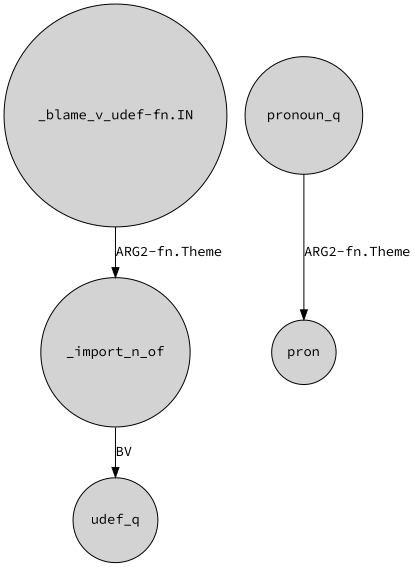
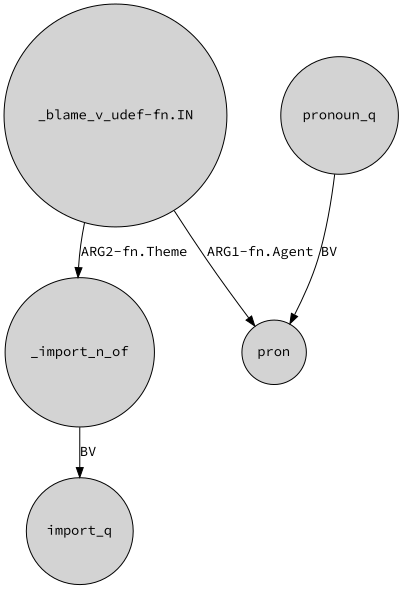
(357, 252) -> (329, 252)
none -> (210, 265)
(115, 520) -> (80, 531)
